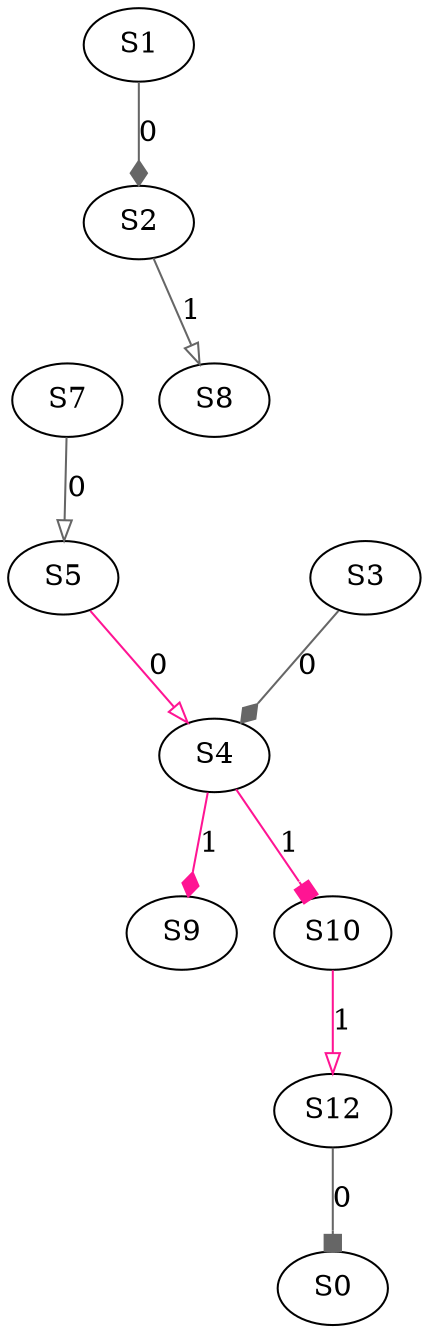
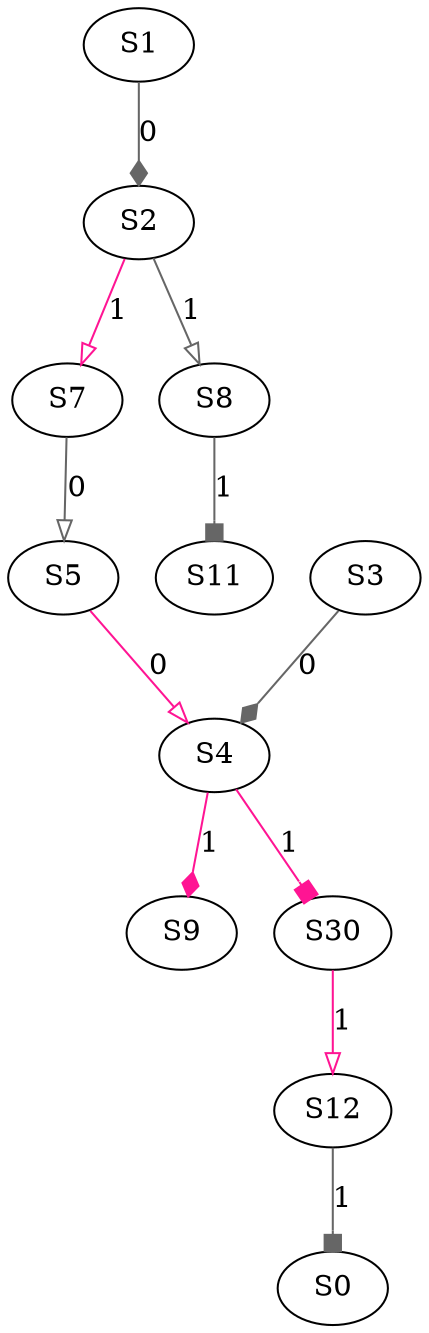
none -> (107, 302)
none -> (214, 578)
(333, 933) -> (333, 933)
(343, 1199) -> (343, 1199)
